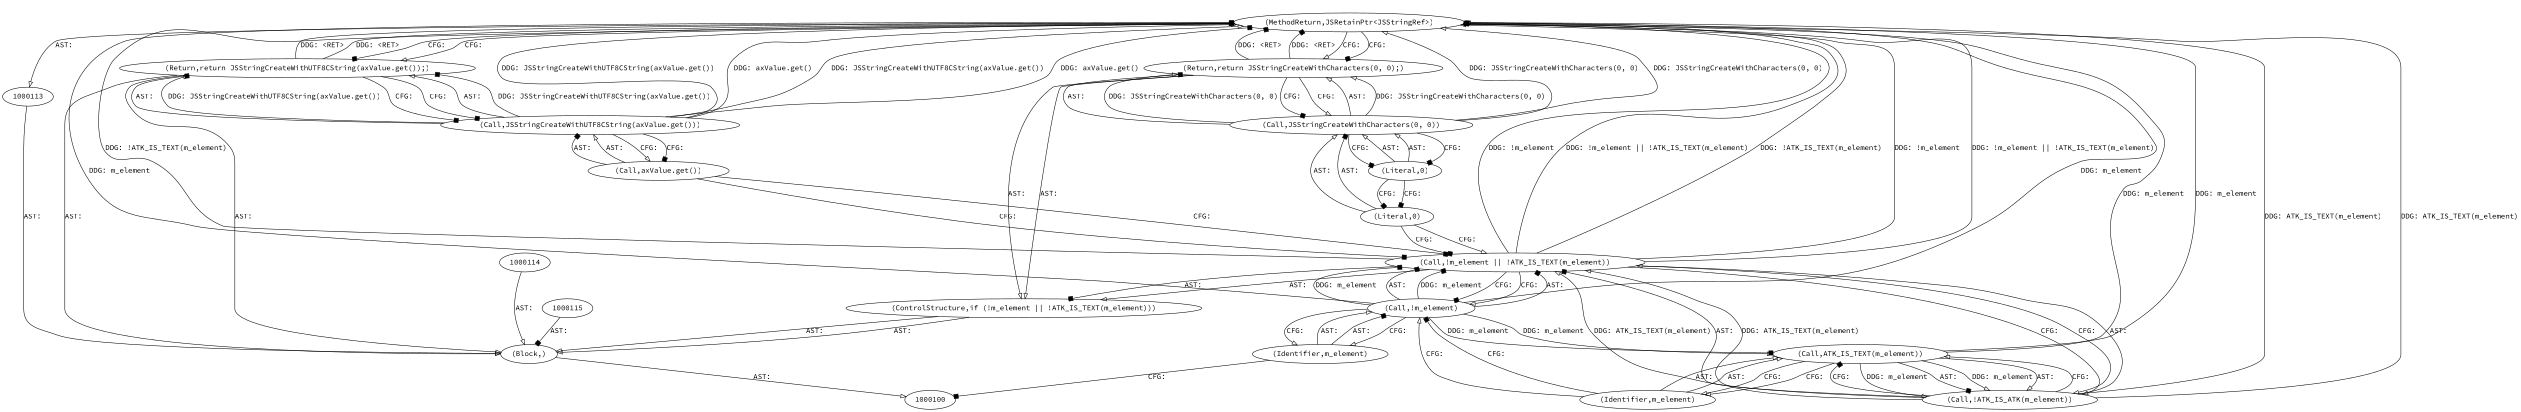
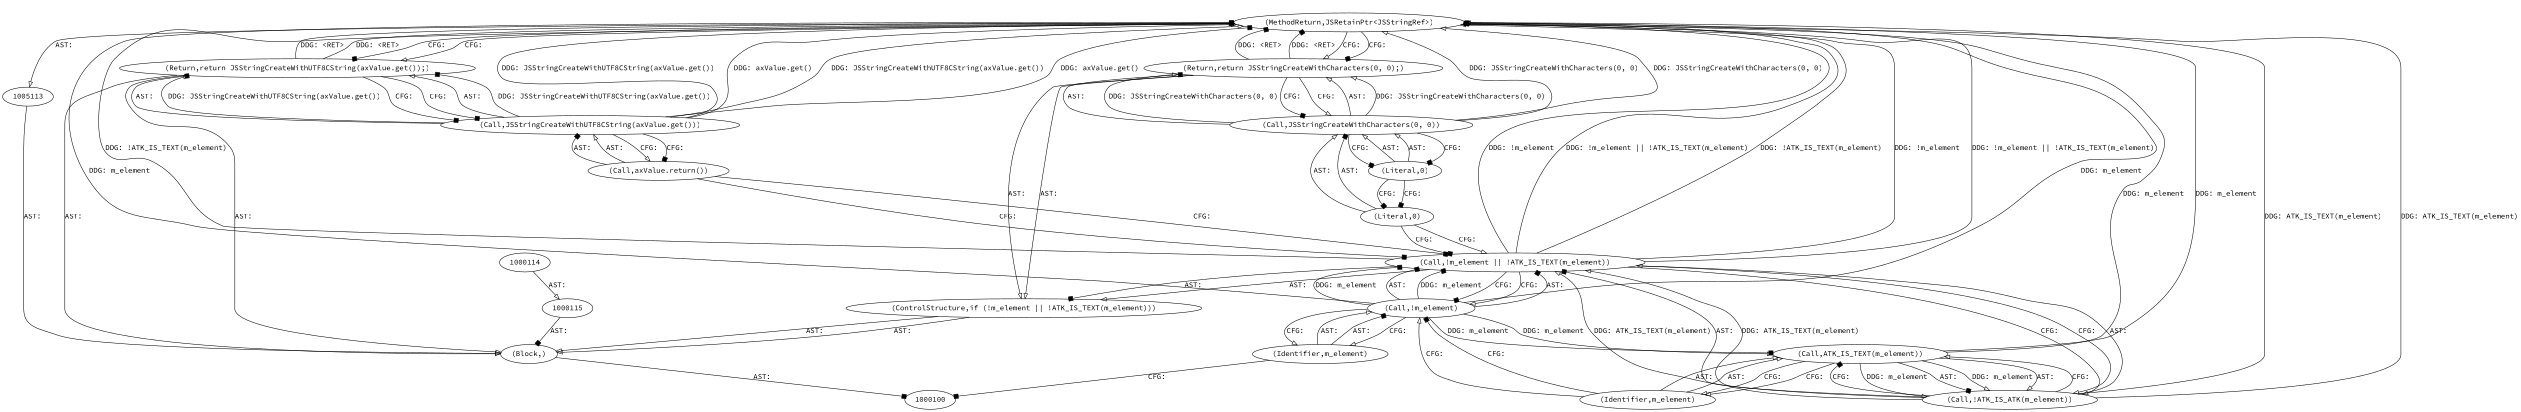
(28, 97) -> (28, 97)
(659, 171) -> (659, 171)
(515, 306) -> (544, 283)
(728, 377) -> (728, 377)
